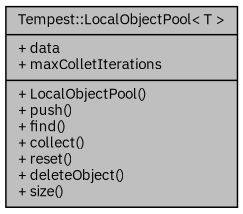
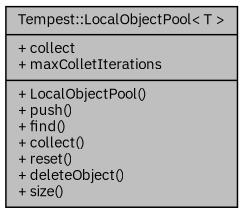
(39, 49) -> (47, 49)
